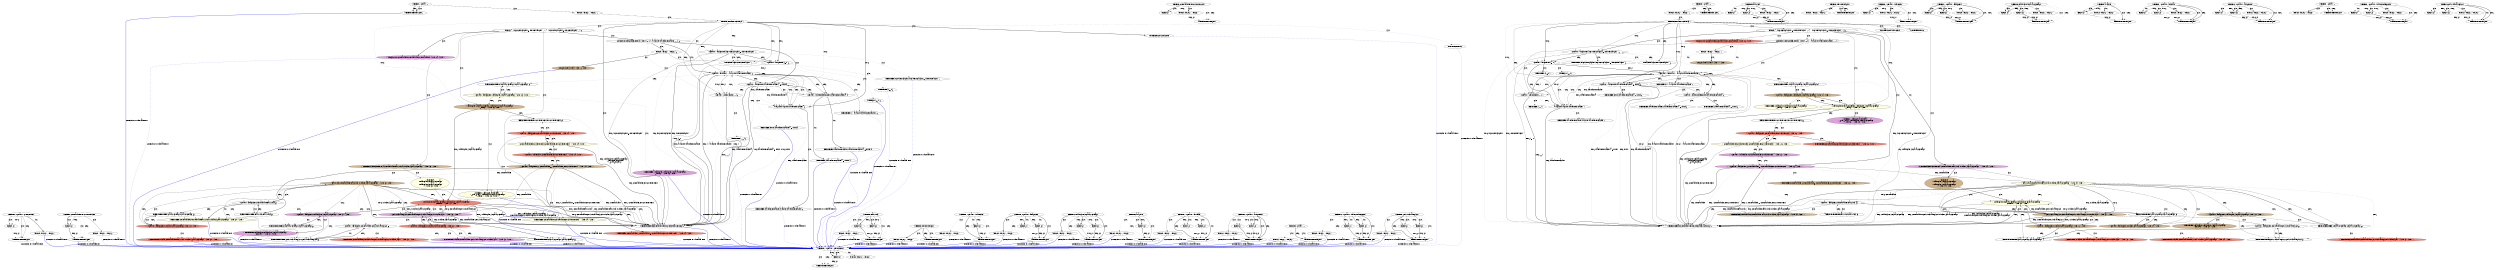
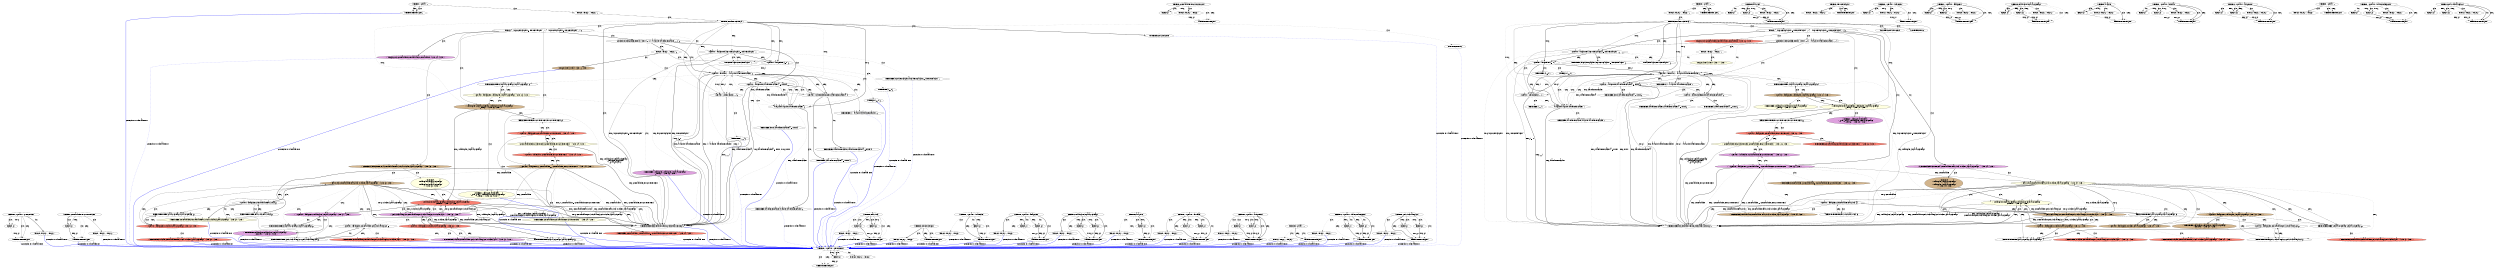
(1711, 63) -> (1711, 63)
